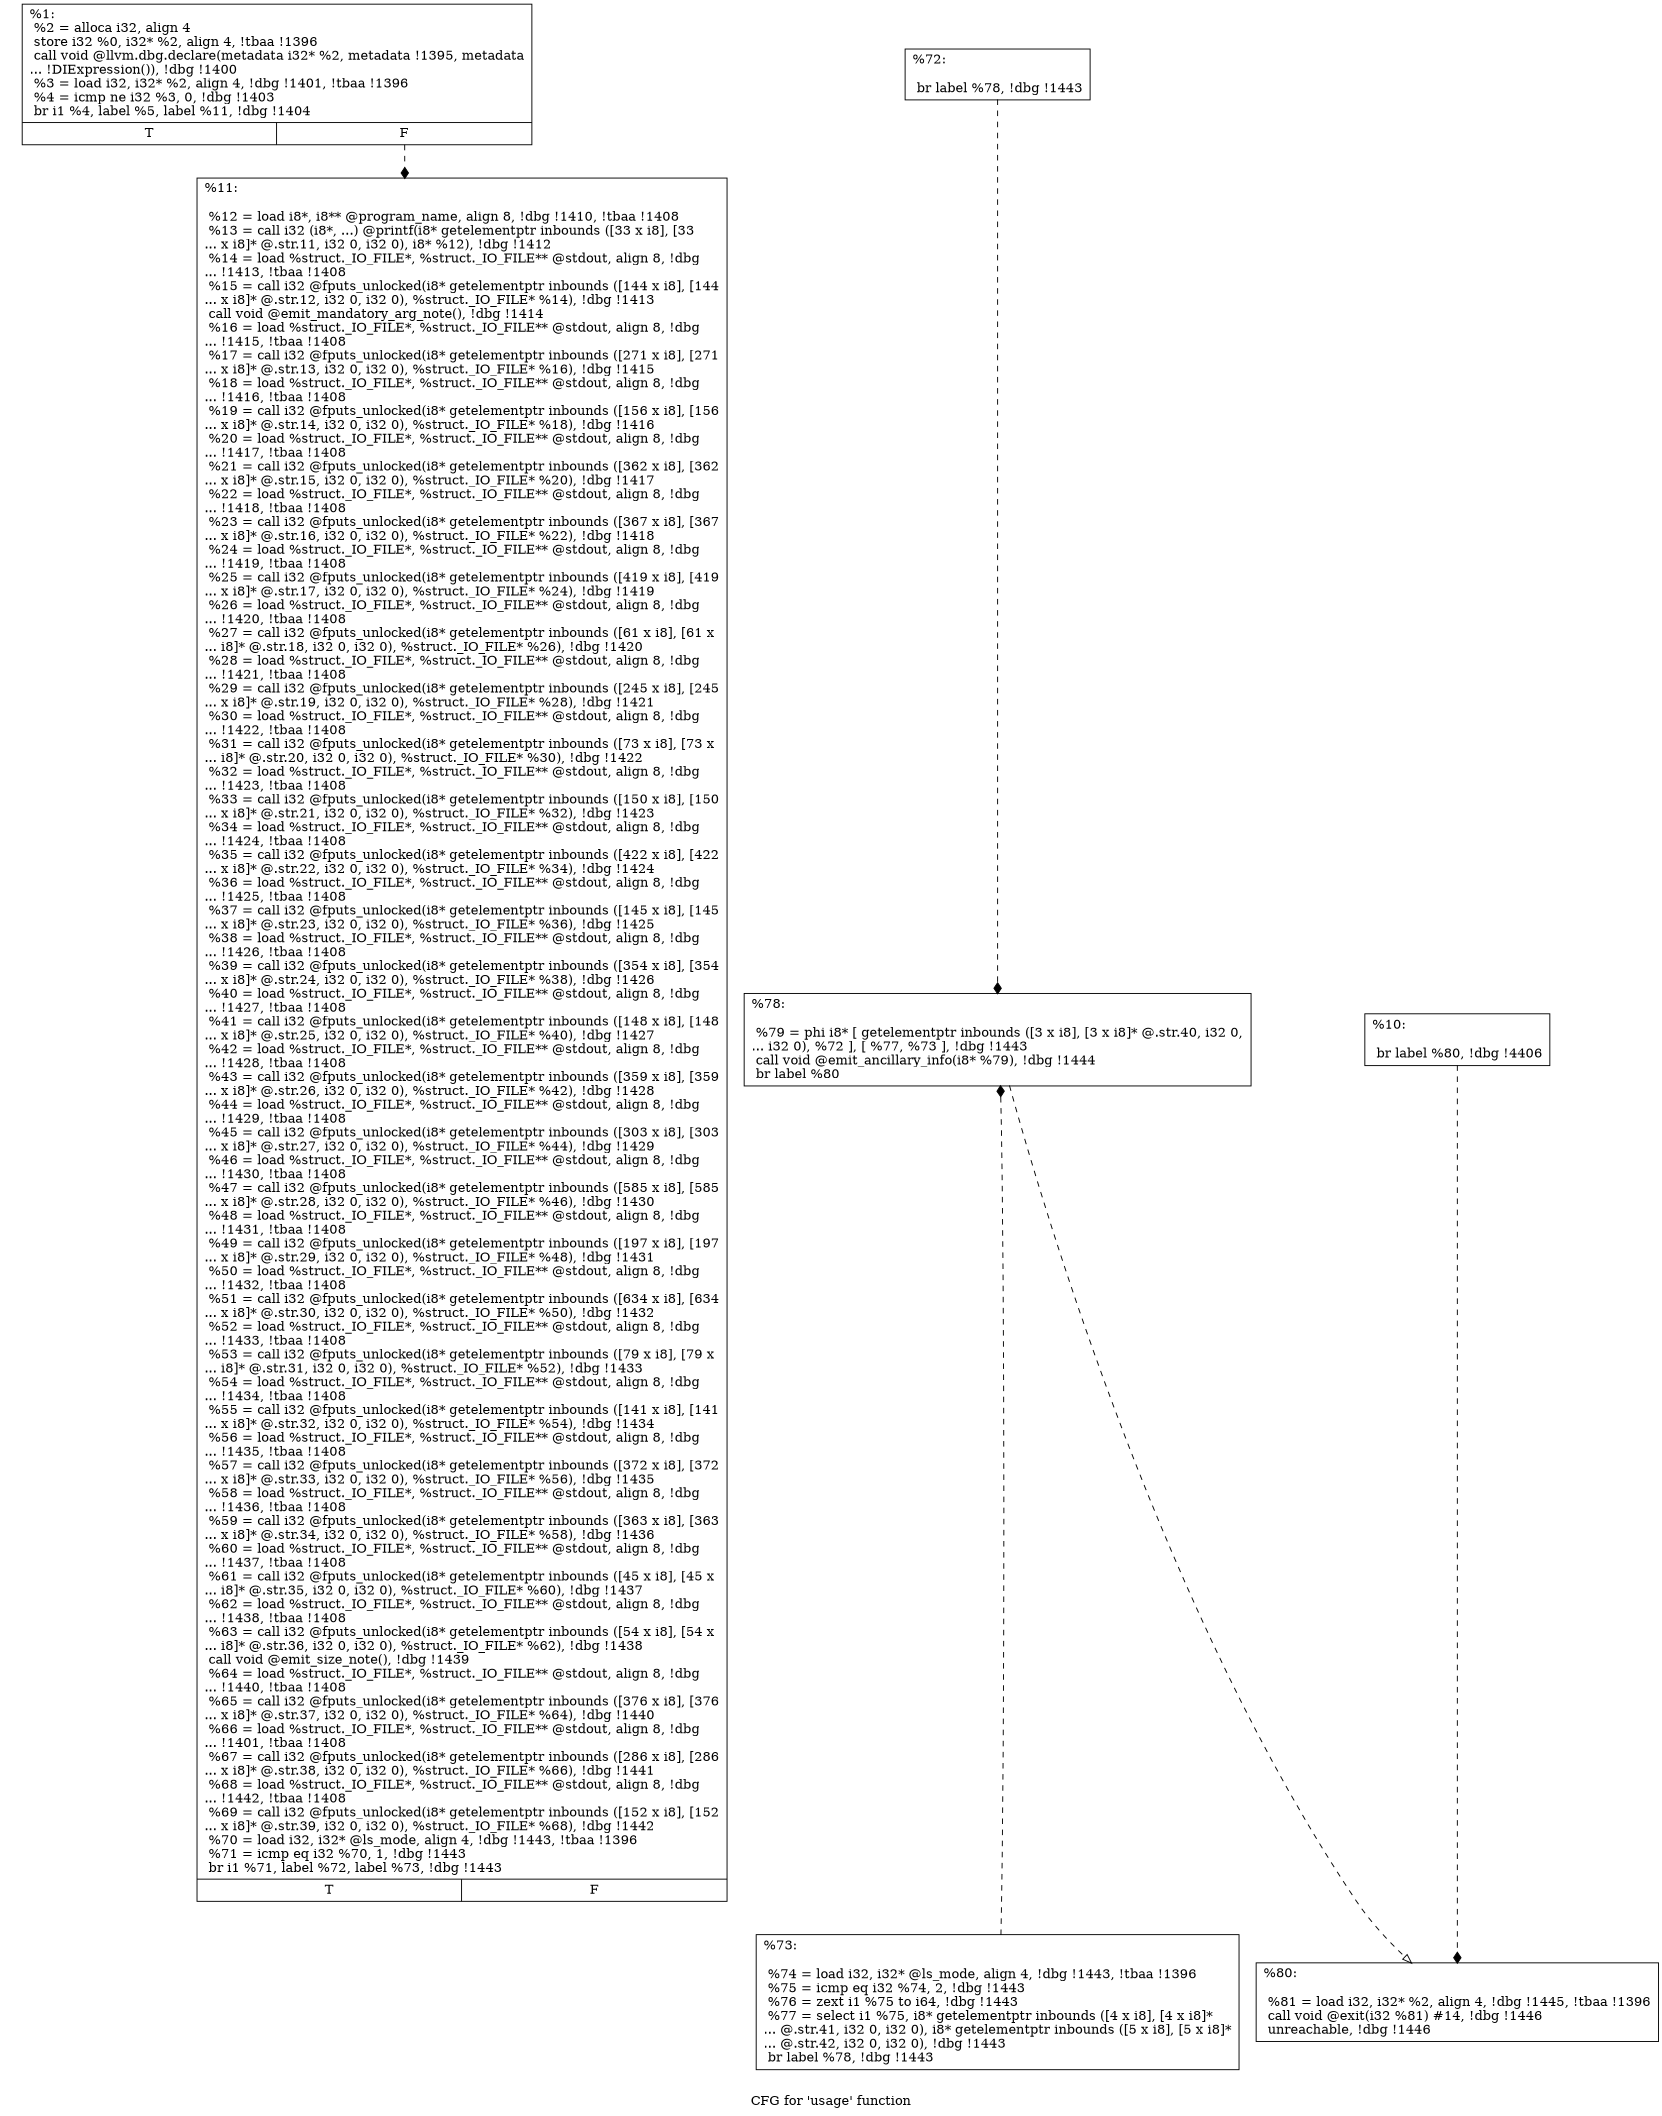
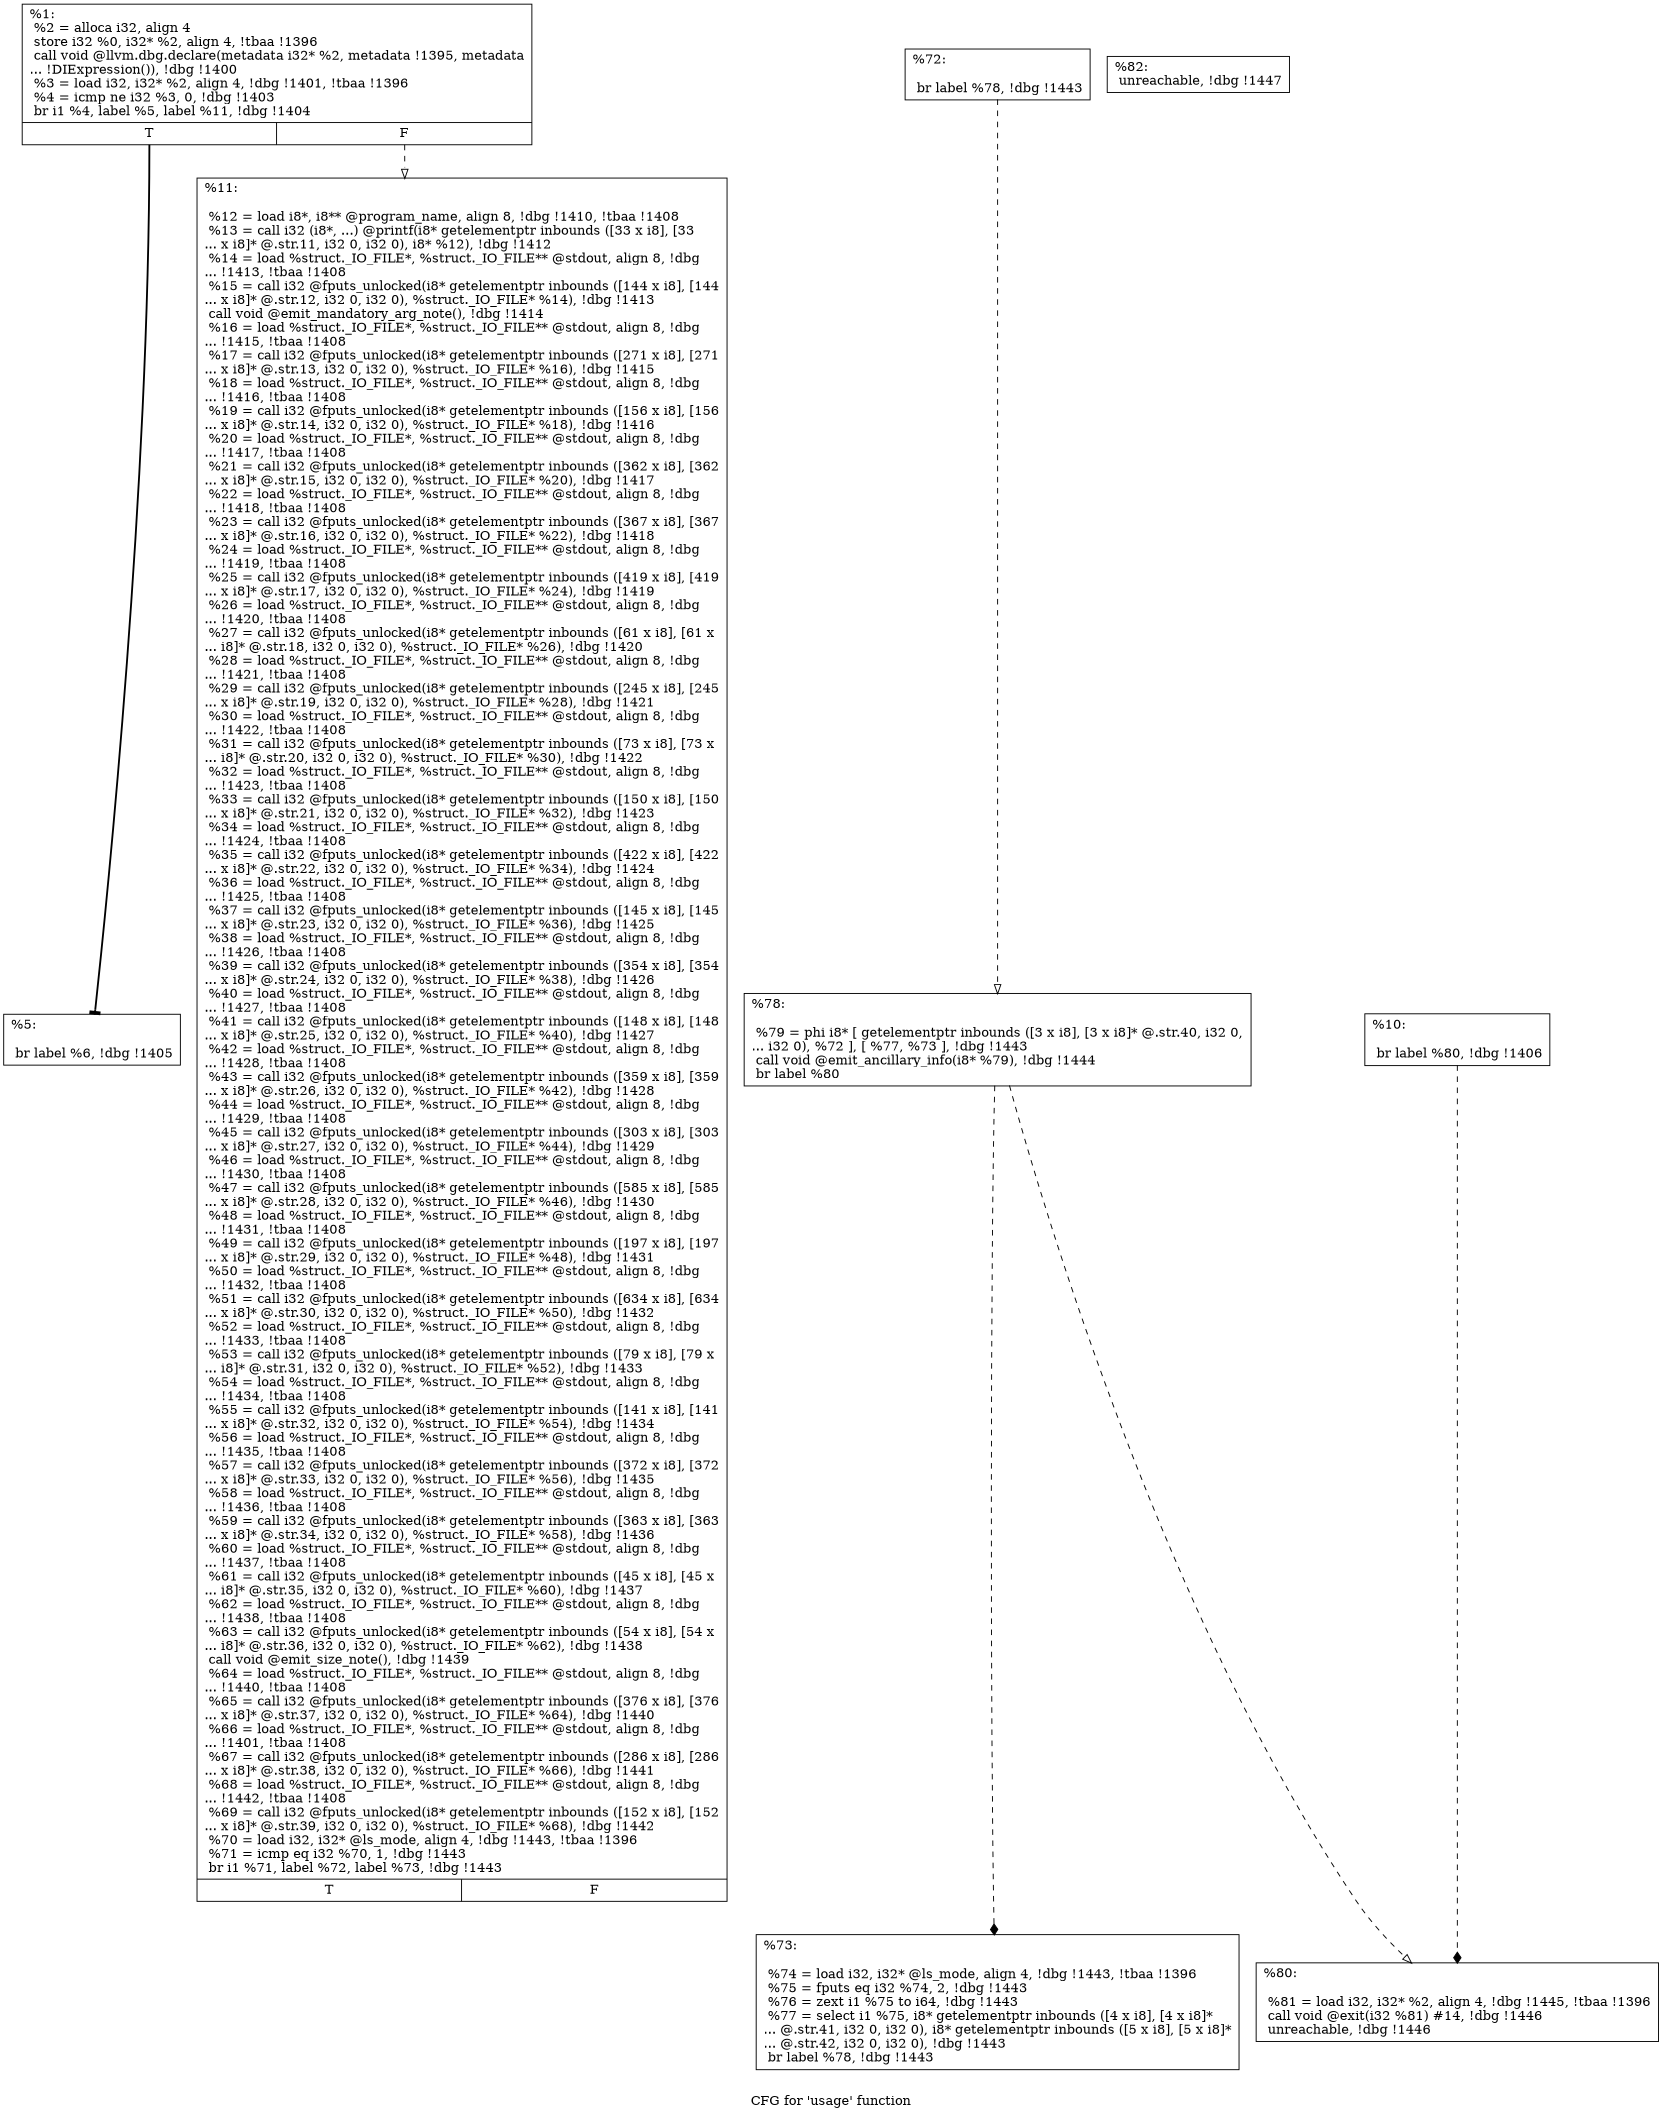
none -> (1198, 74)
(405, 156) -> (405, 156)
(998, 542) -> (998, 542)
none -> (92, 1040)
(1457, 1054) -> (1457, 1054)
(1004, 1516) -> (991, 1505)
(894, 1988) -> (896, 1988)
